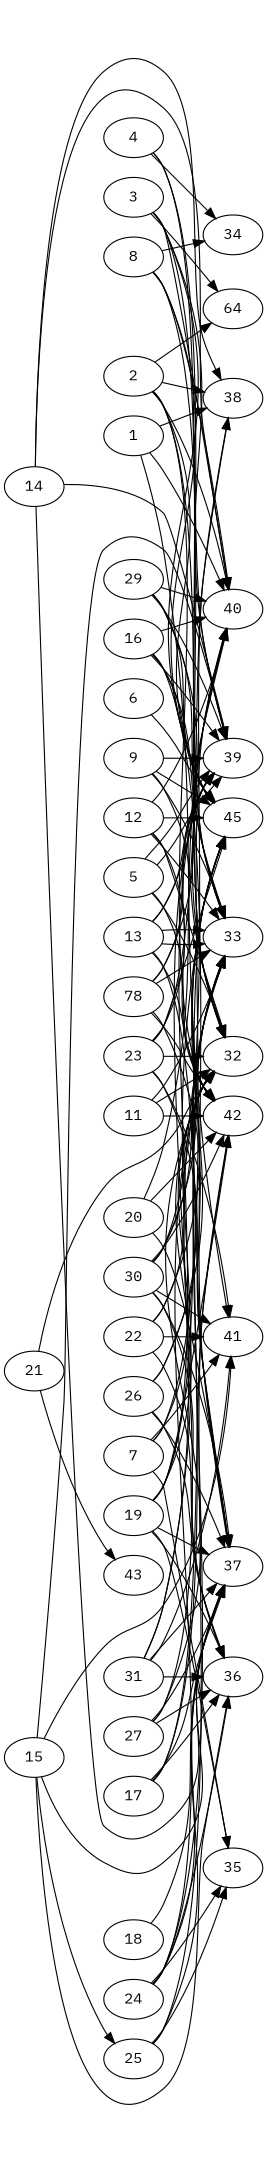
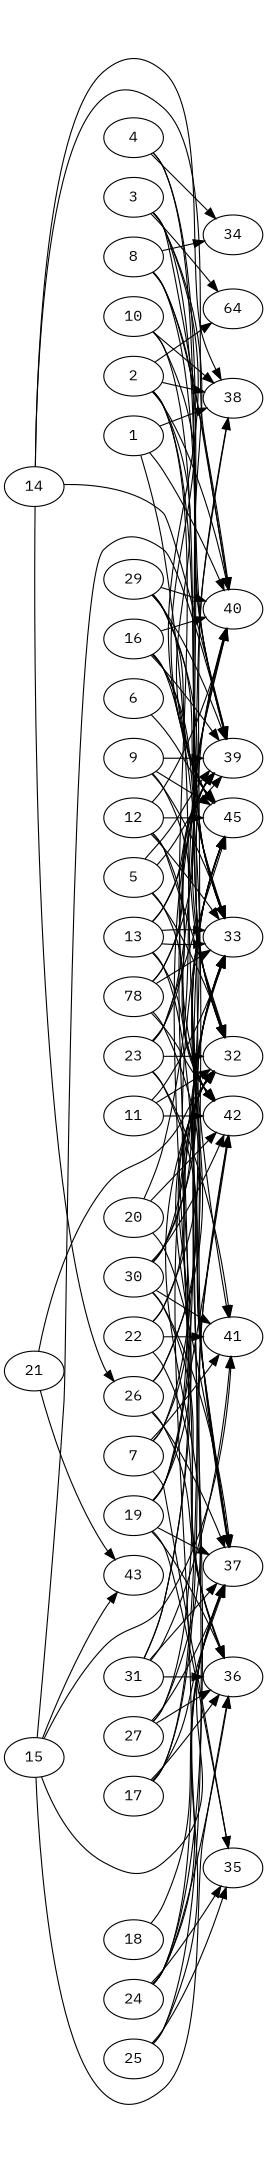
none -> (134, 317)
(71, 1404) -> (43, 943)
(59, 1910) -> (73, 1668)
